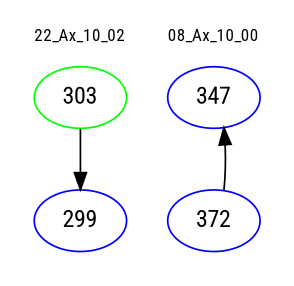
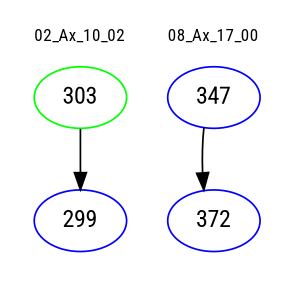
(80, 37) -> (80, 37)
(214, 37) -> (214, 37)
(225, 168) -> (202, 150)
